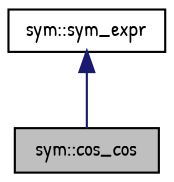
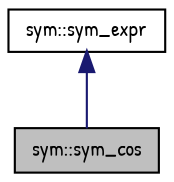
(87, 150) -> (87, 150)
